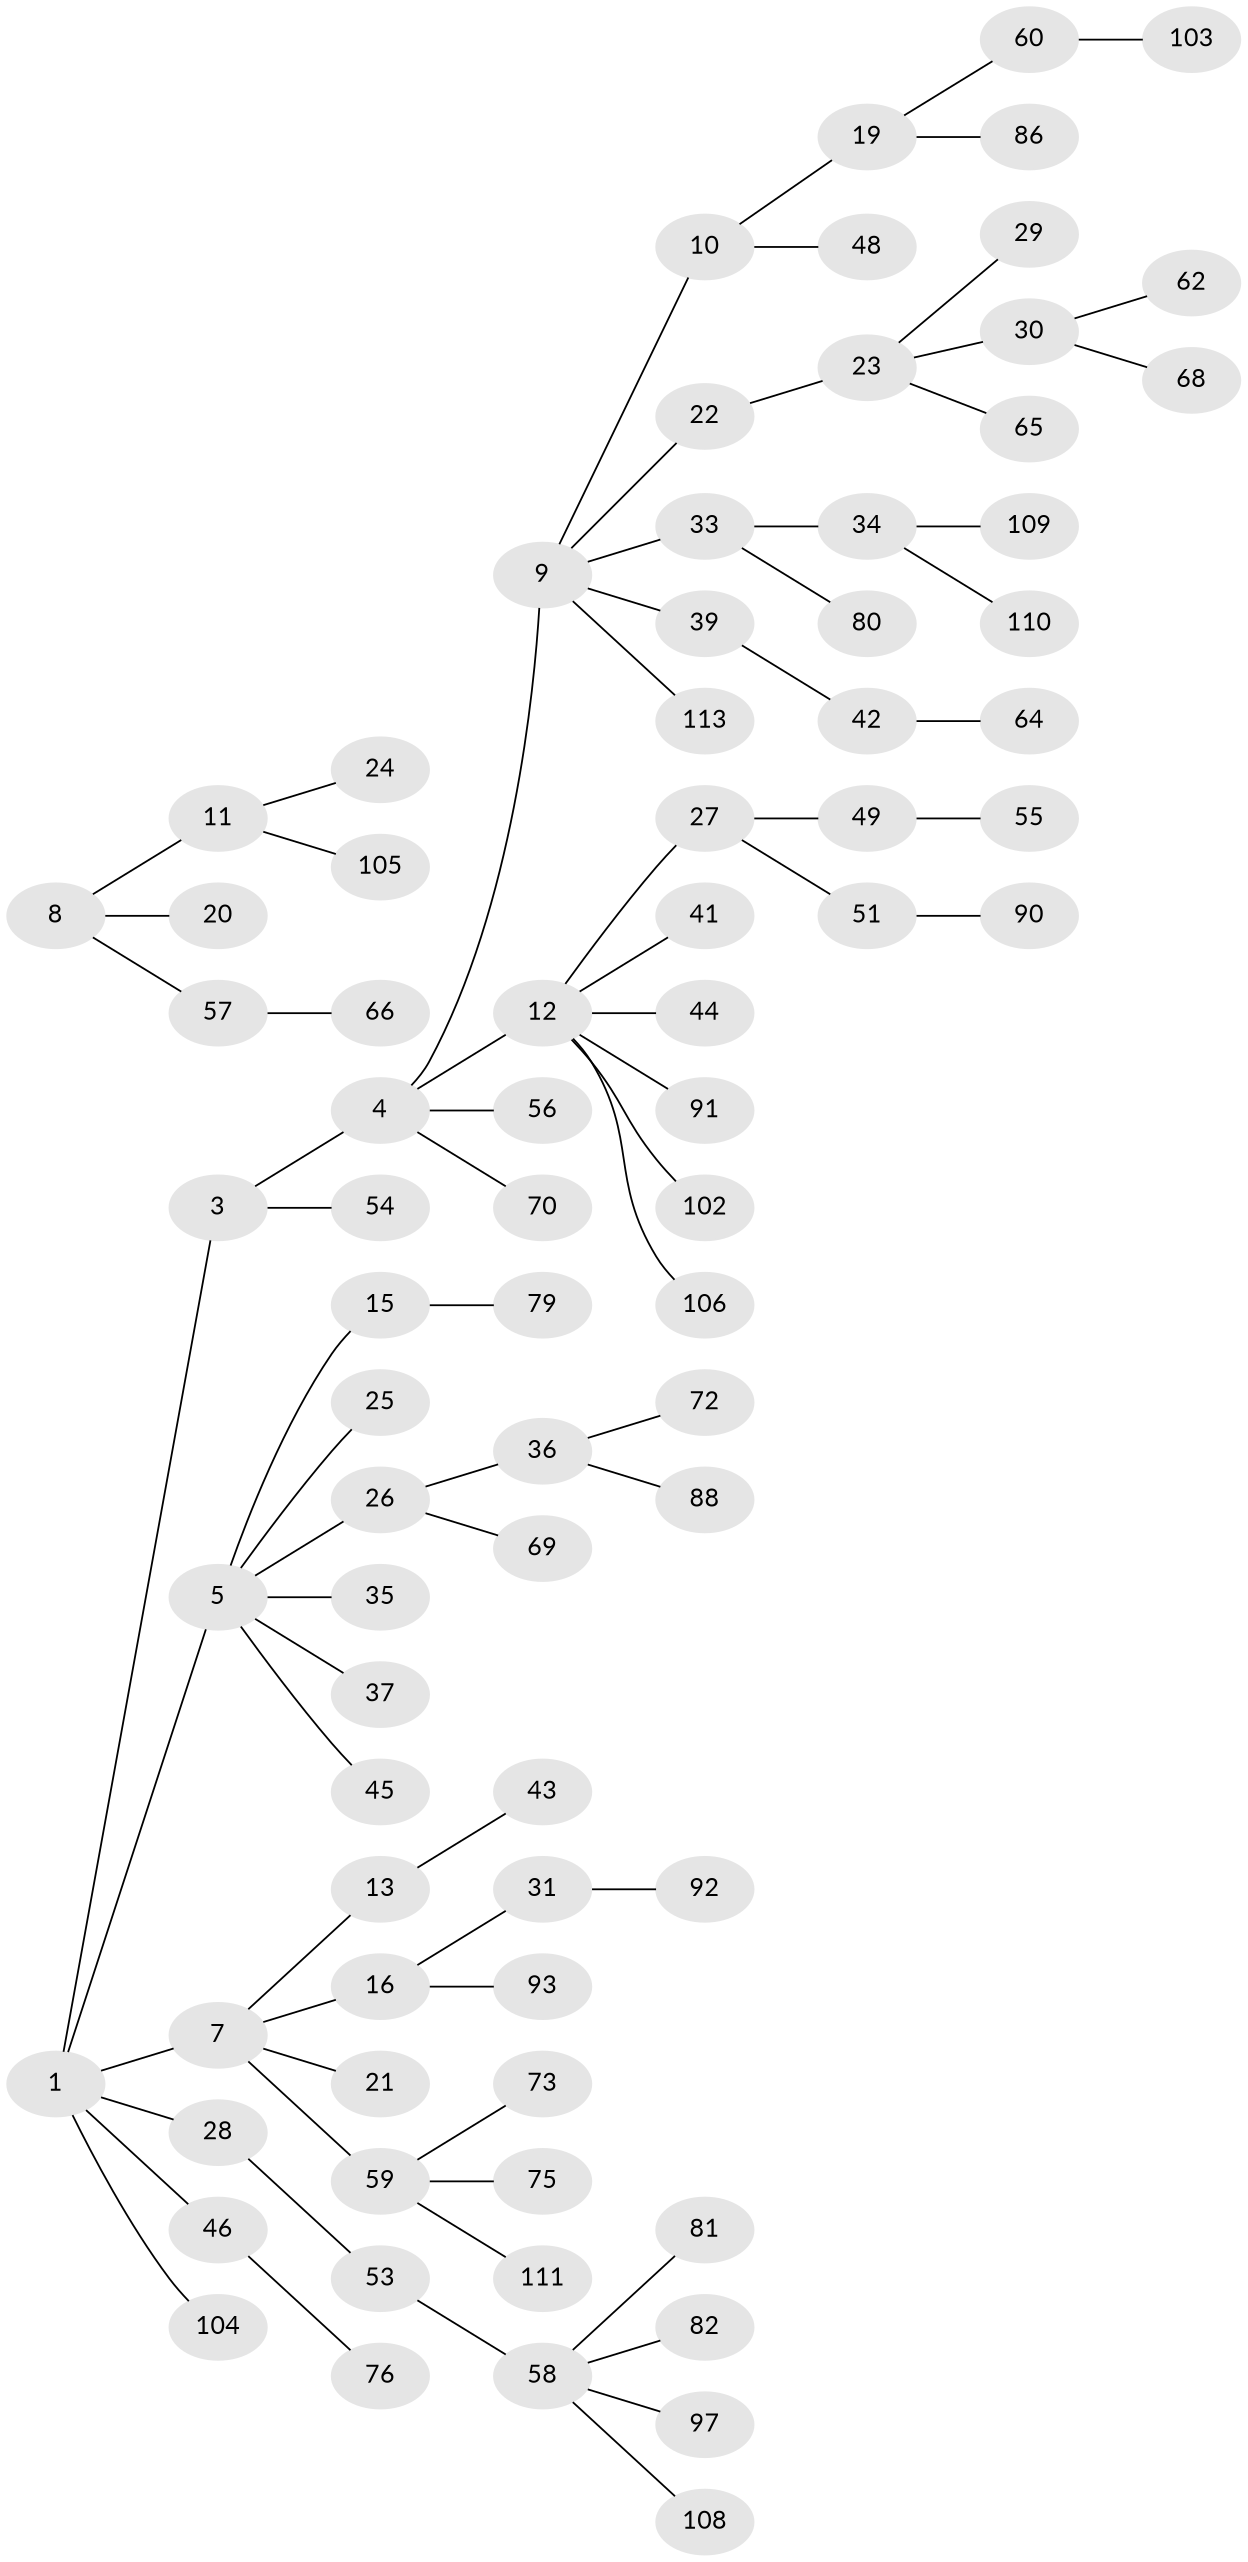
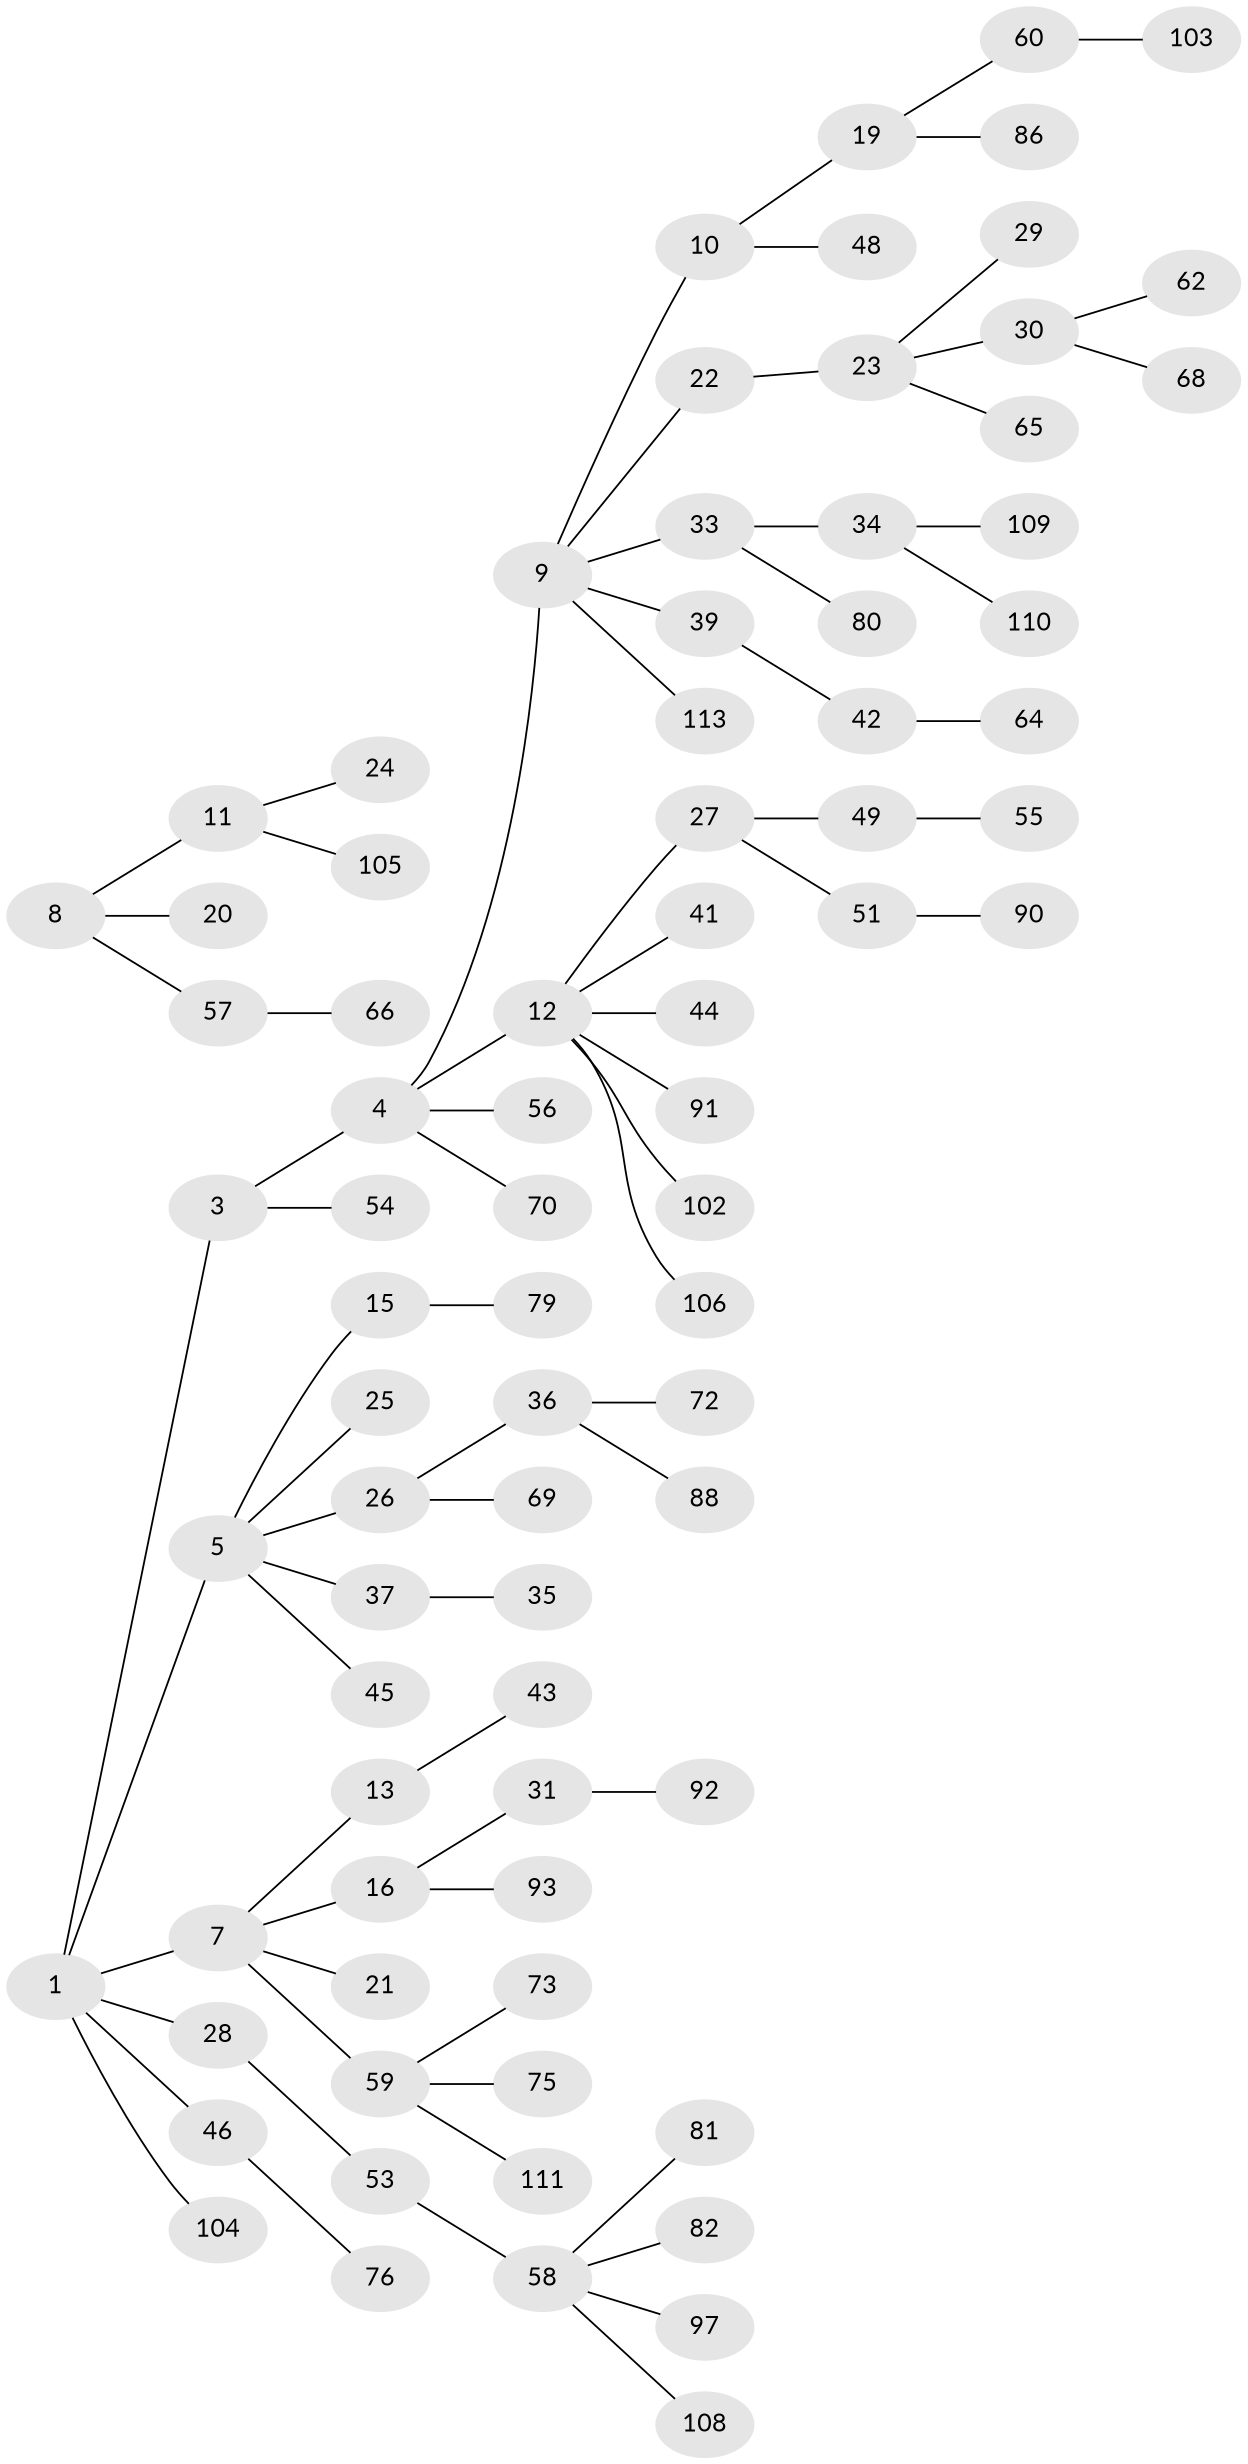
(300, 1597) -> (462, 1597)
